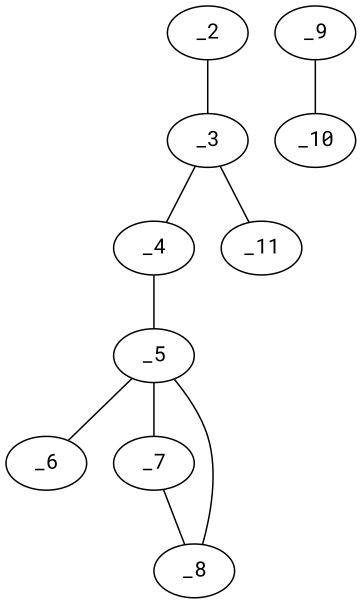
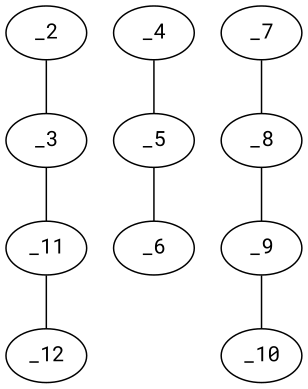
(181, 194) -> none
none -> (46, 356)
(154, 410) -> none
(212, 458) -> (262, 194)
